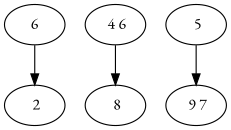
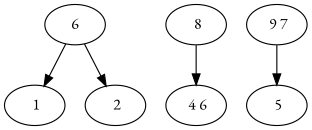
(115, 60) -> (196, 60)
(196, 60) -> (277, 60)
none -> (35, 105)
